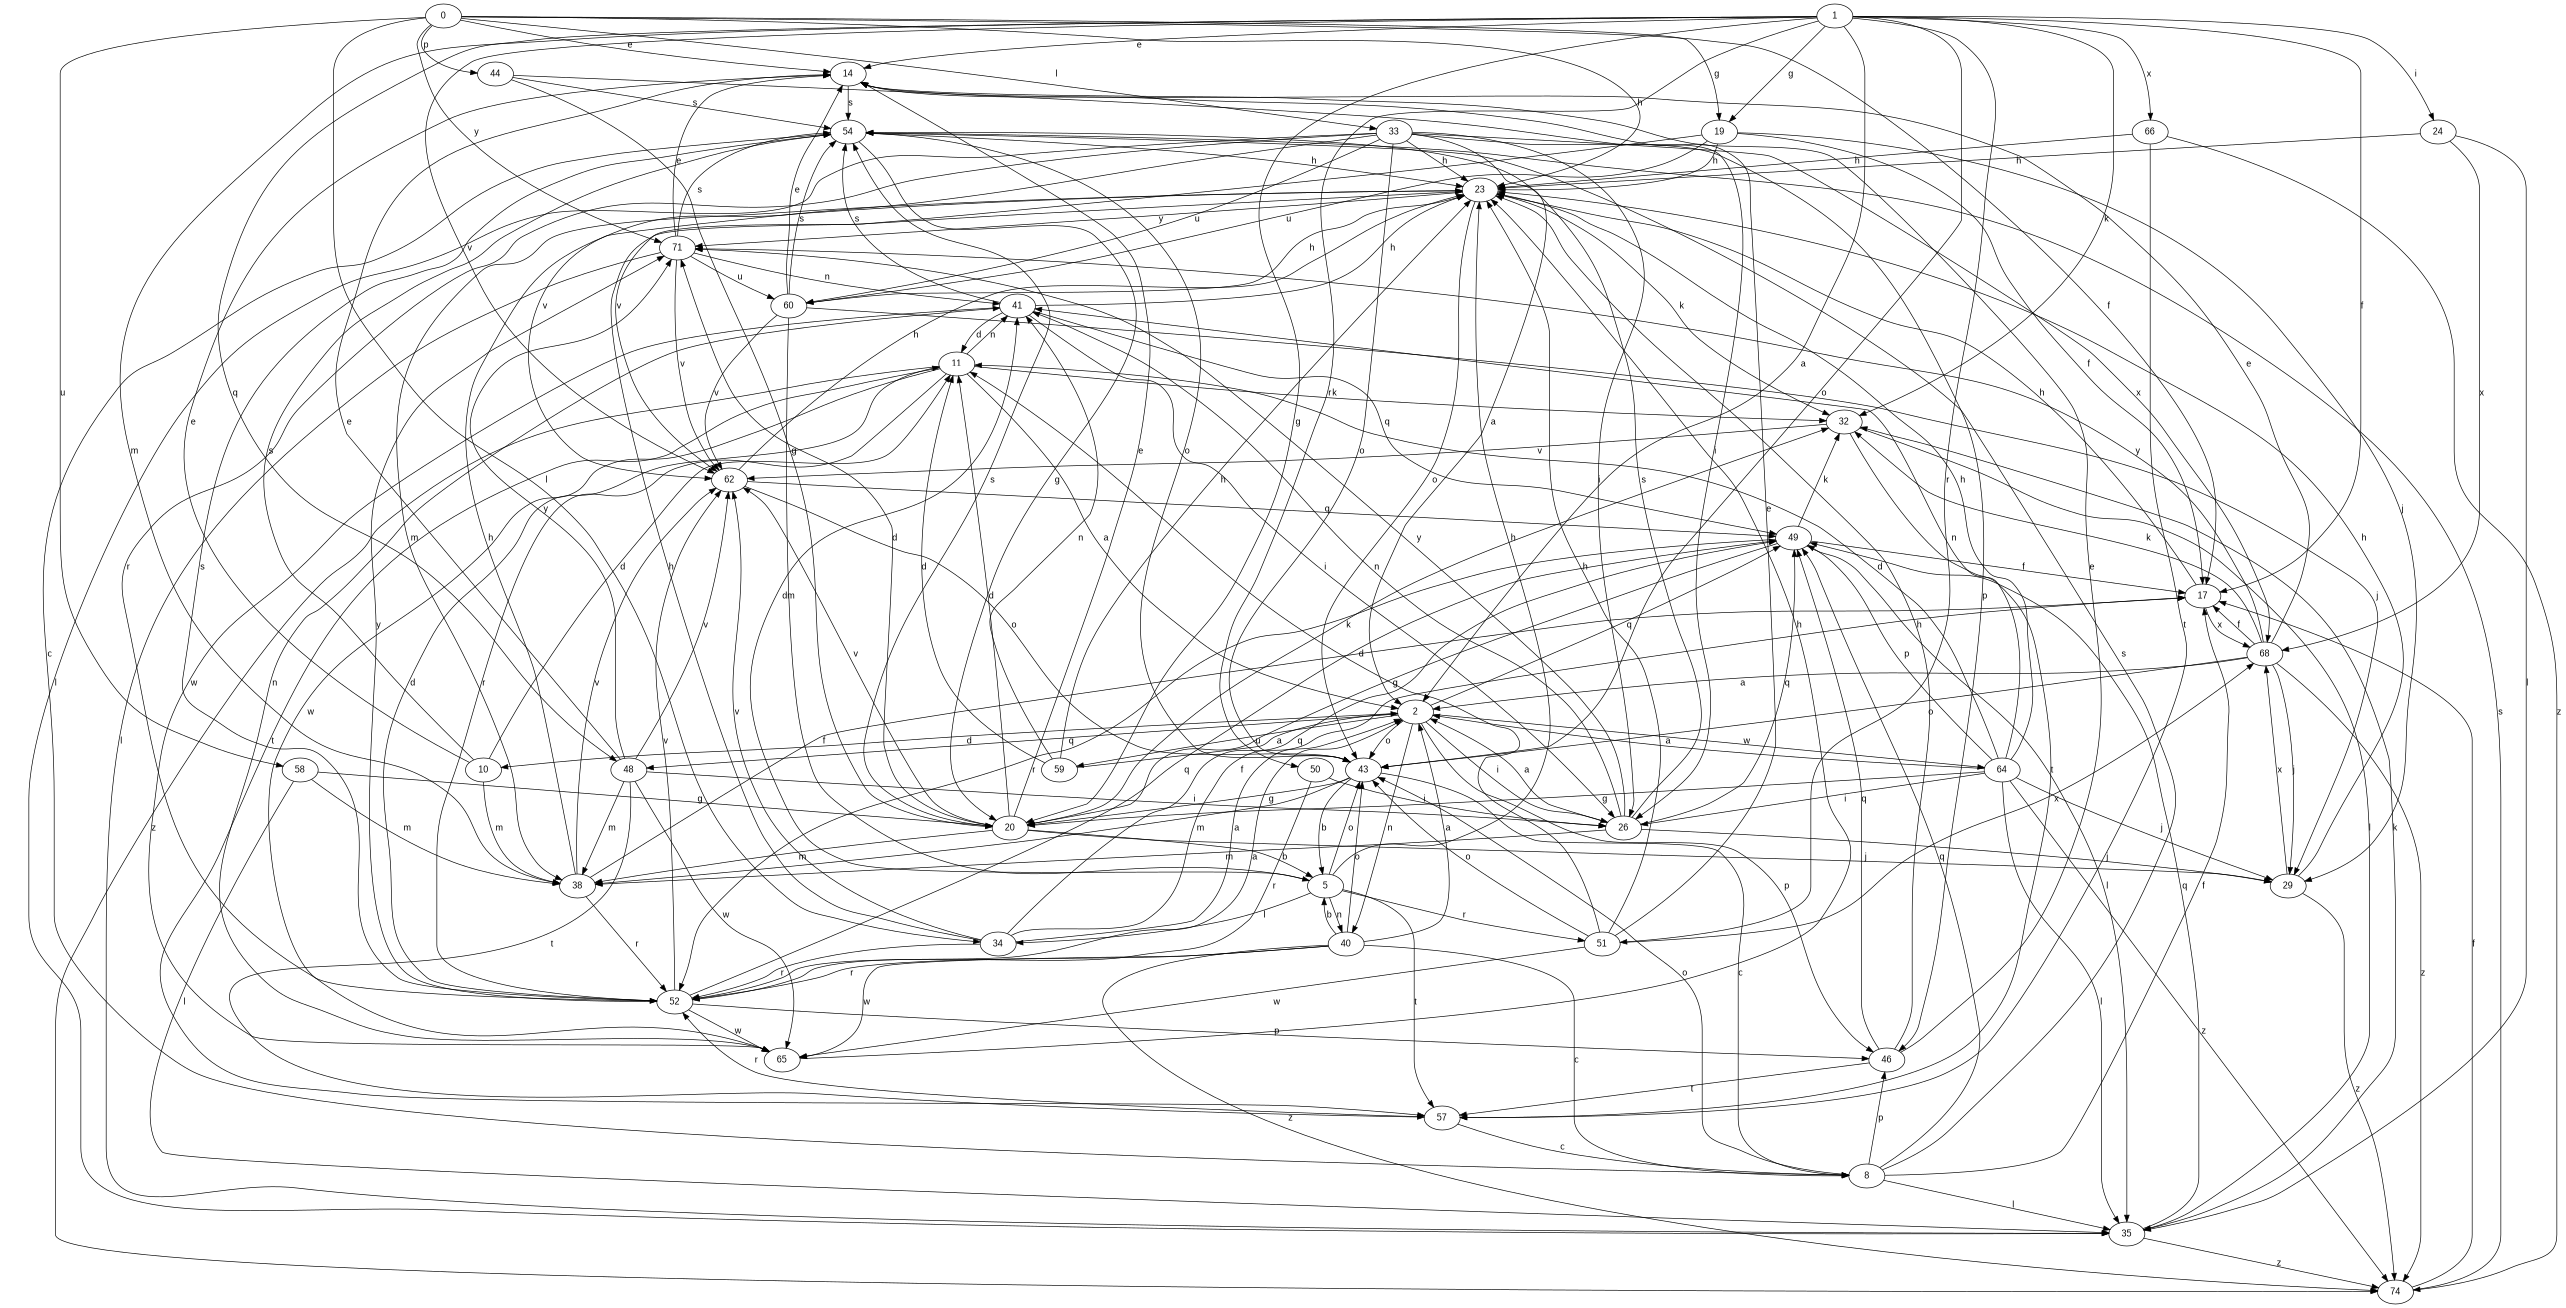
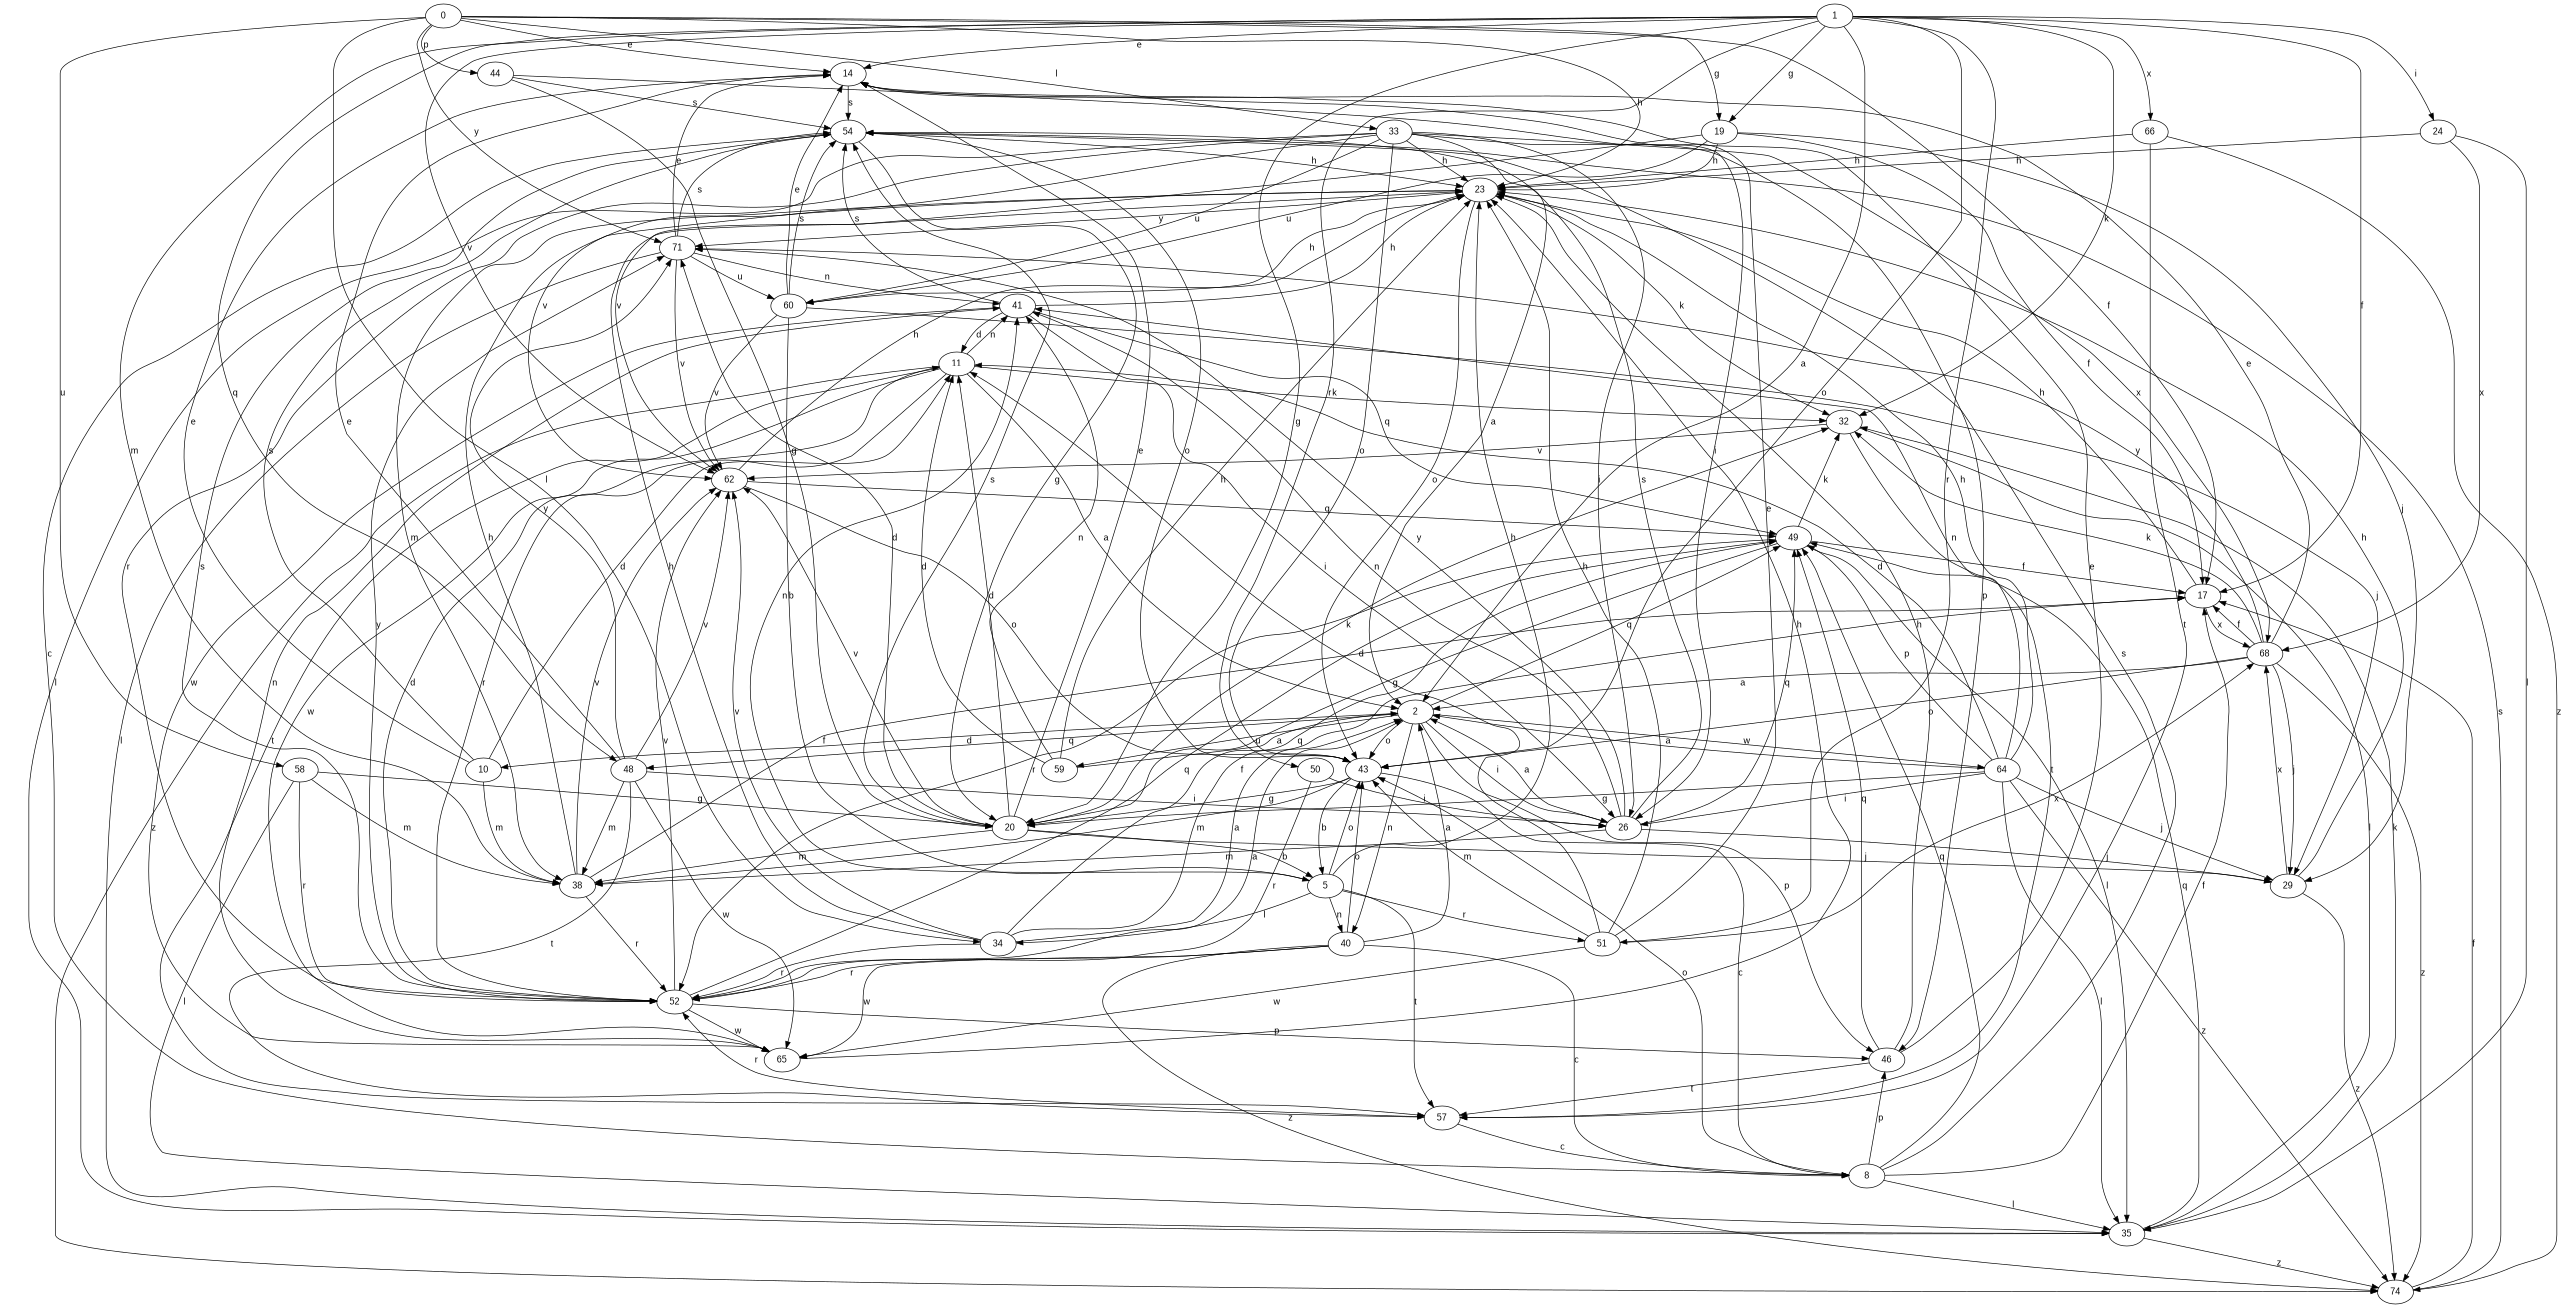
(785, 596) -> (785, 596)
(792, 596) -> (792, 596)
(1468, 857) -> (1468, 857)
(1327, 921) -> none
none -> (324, 976)
